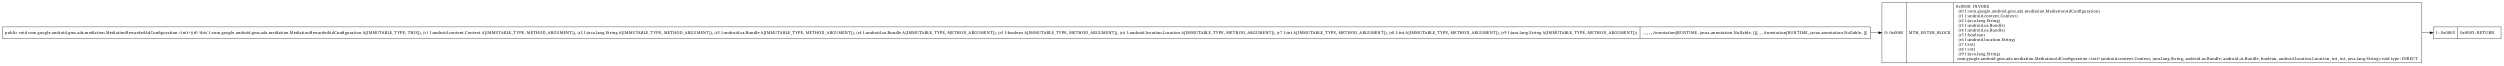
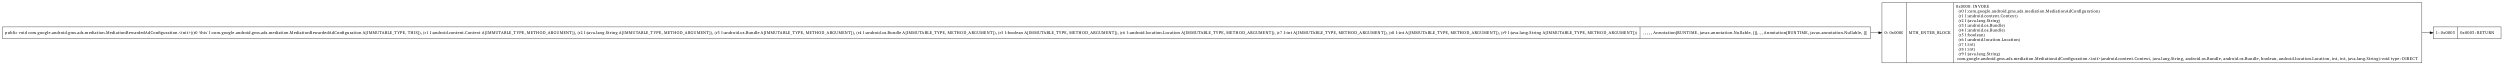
(1986, 40) -> (1988, 40)
